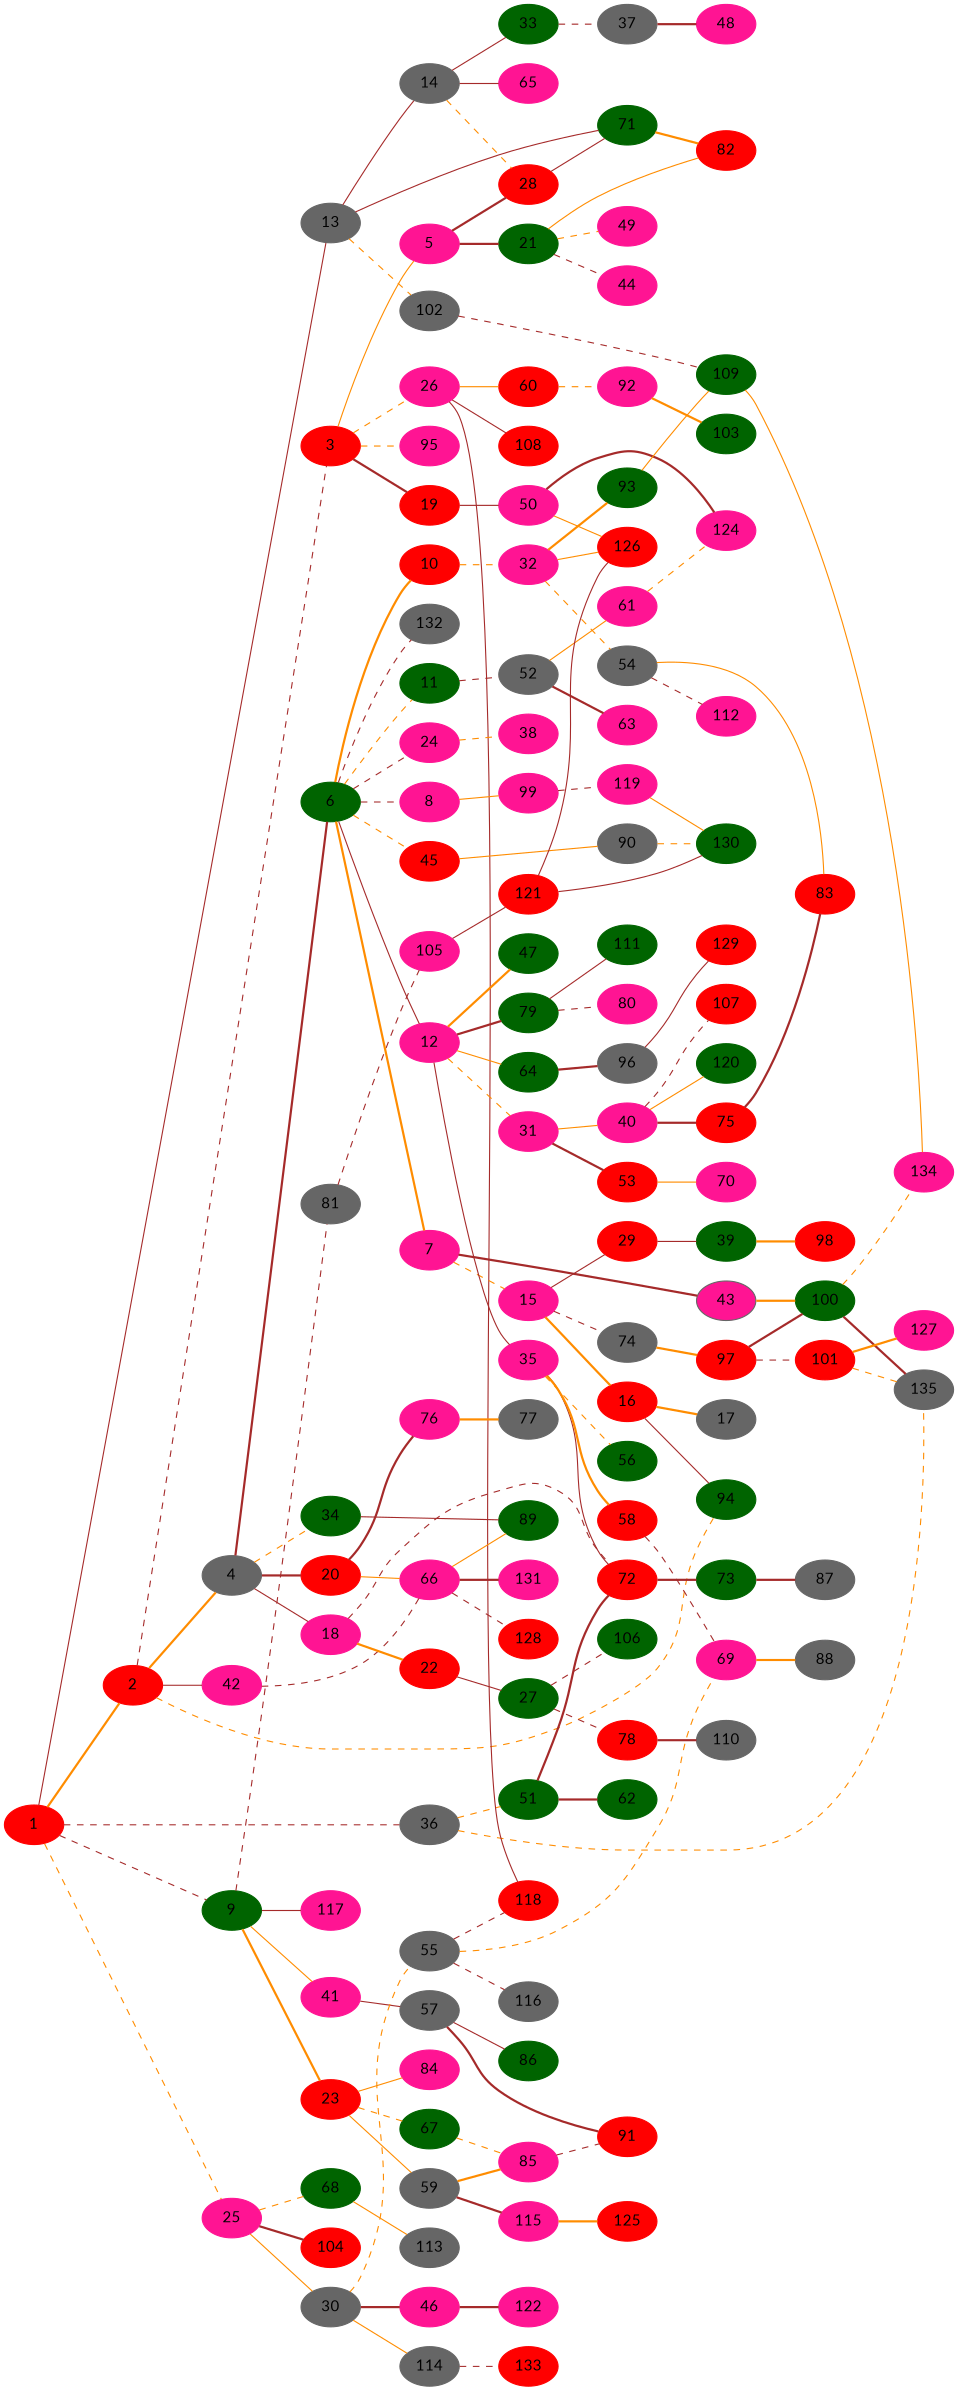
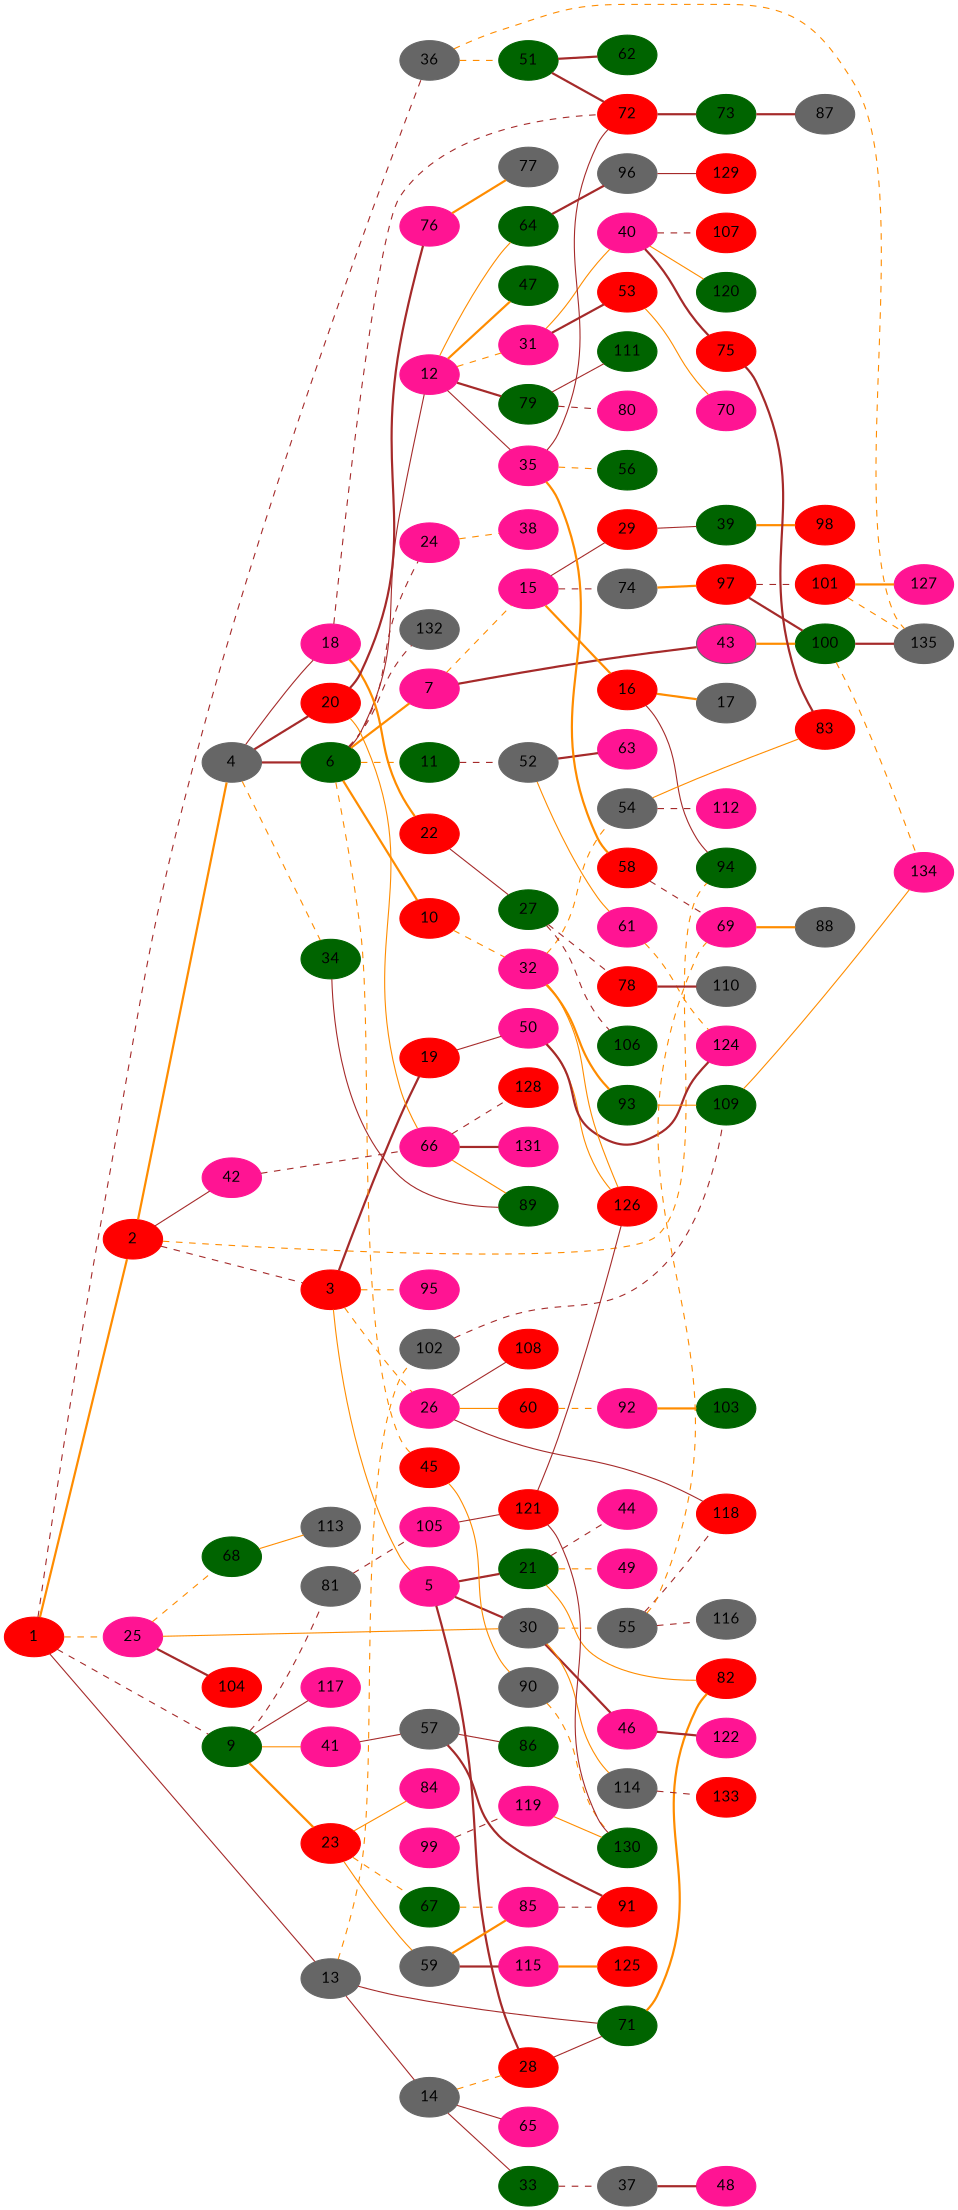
(430, 802) -> none
none -> (474, 1605)
